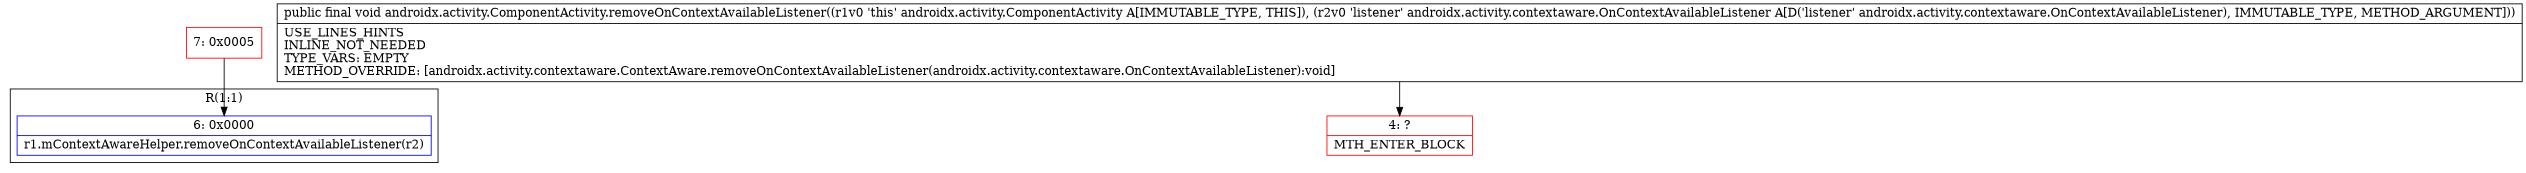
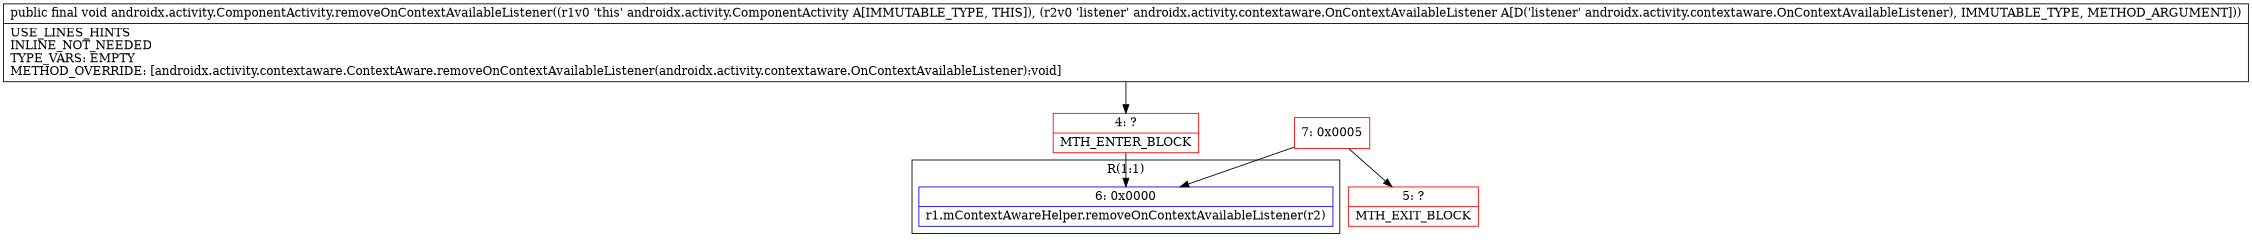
none -> (1126, 165)
none -> (1413, 207)
